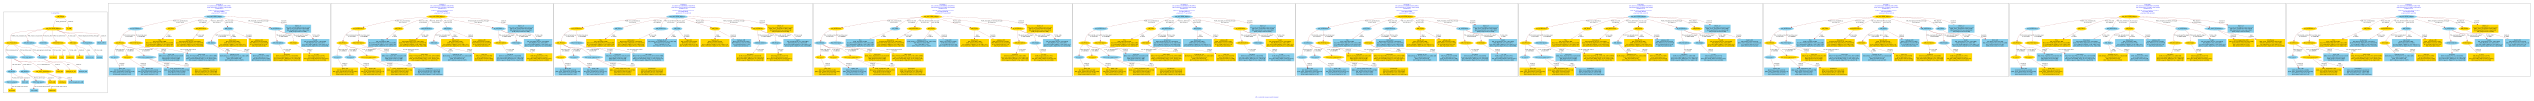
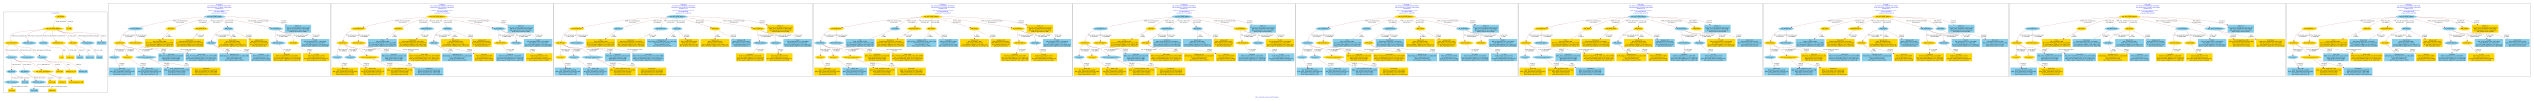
(53, 57) -> none
(80, 57) -> (80, 57)
(76, 82) -> (76, 82)
